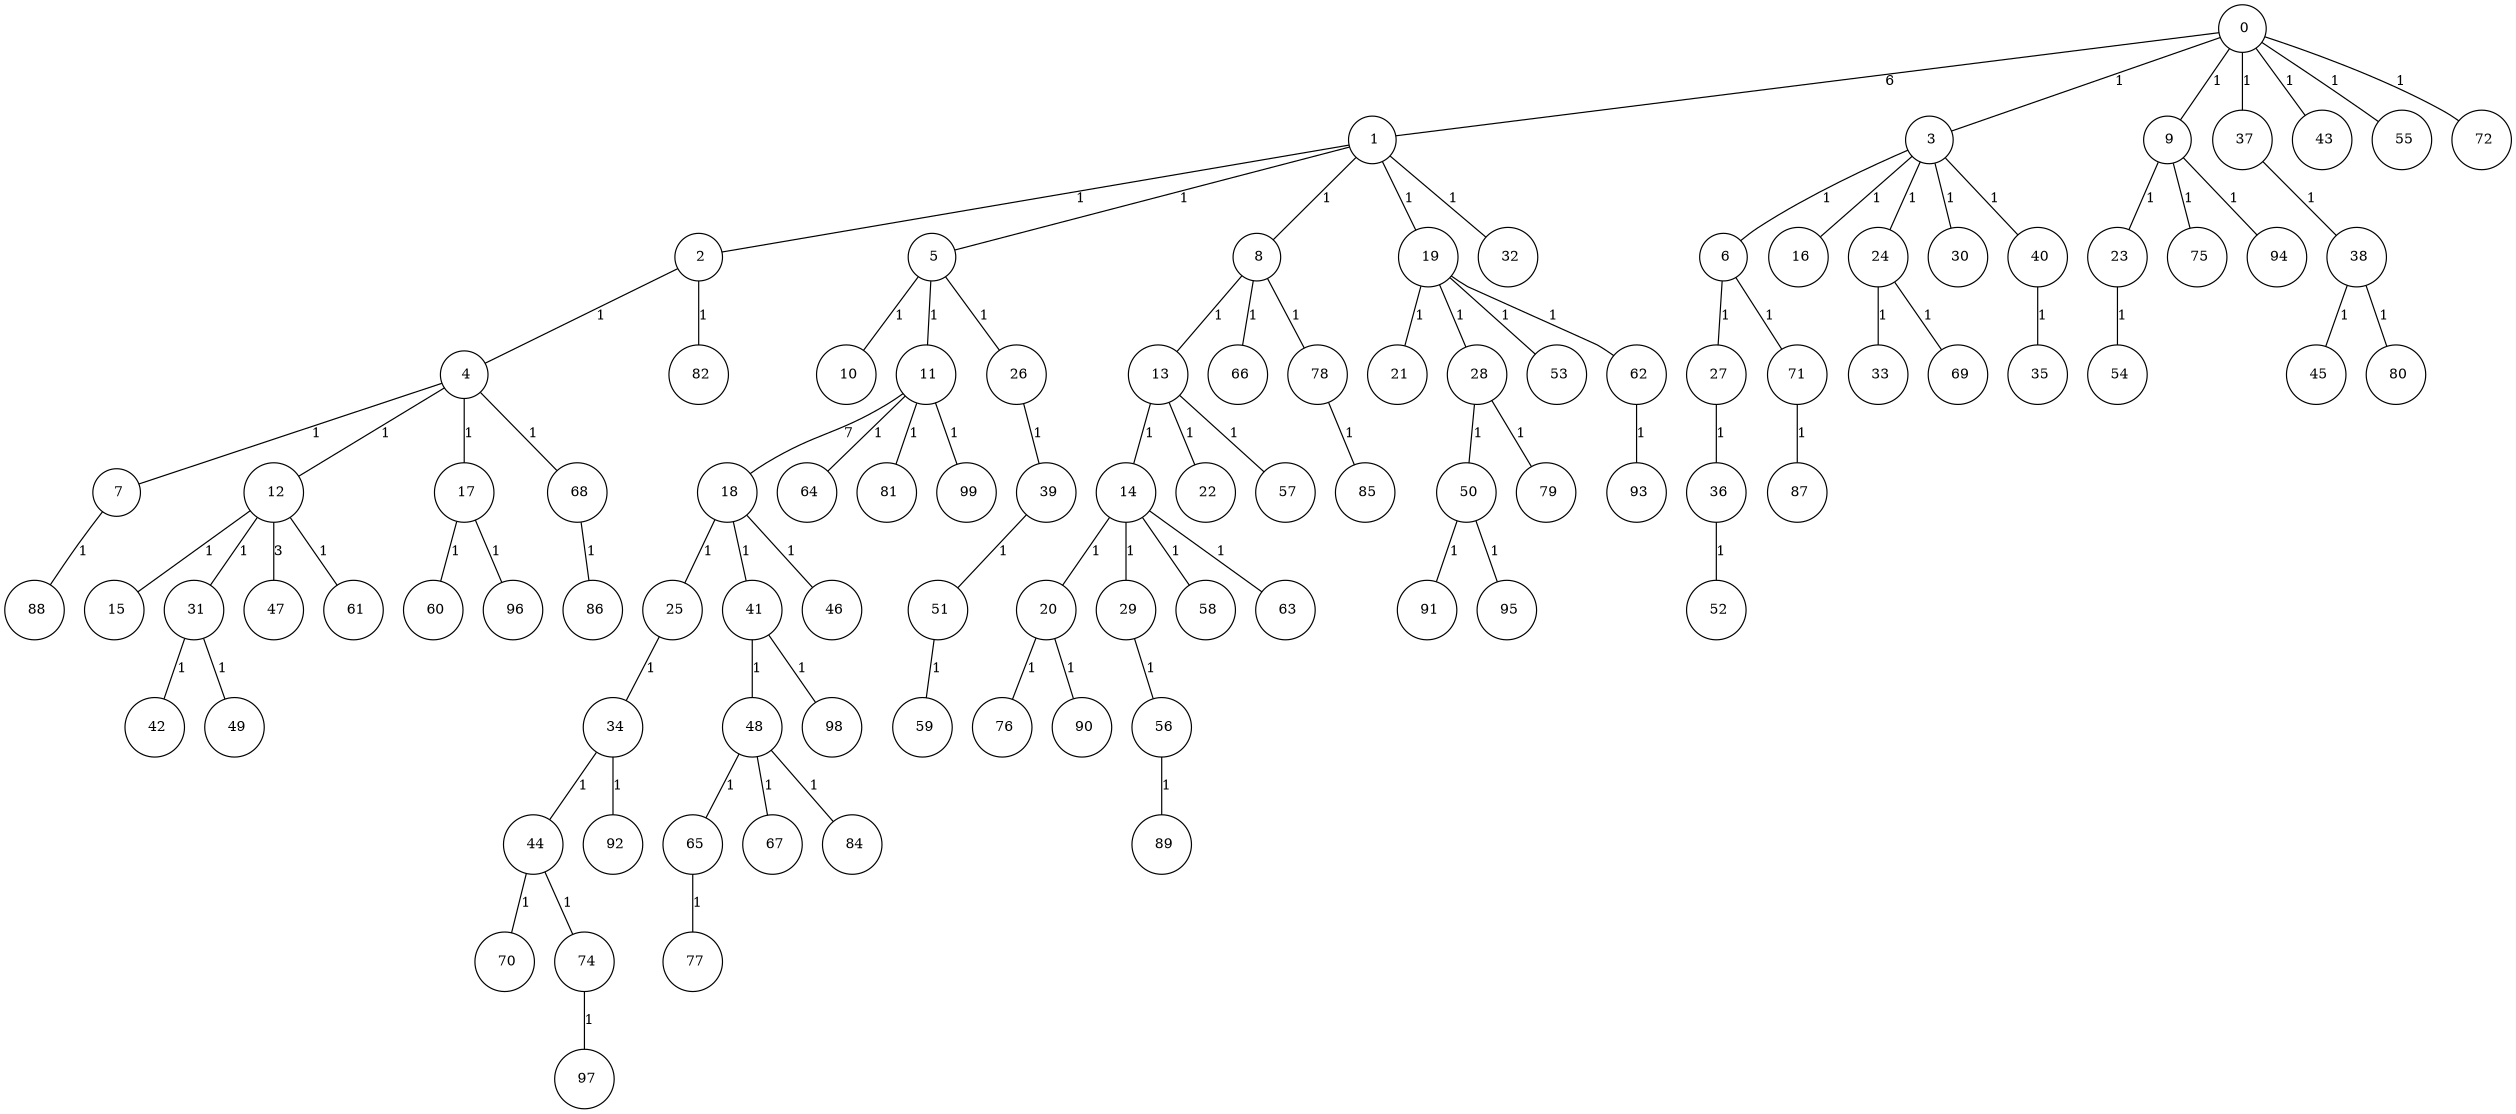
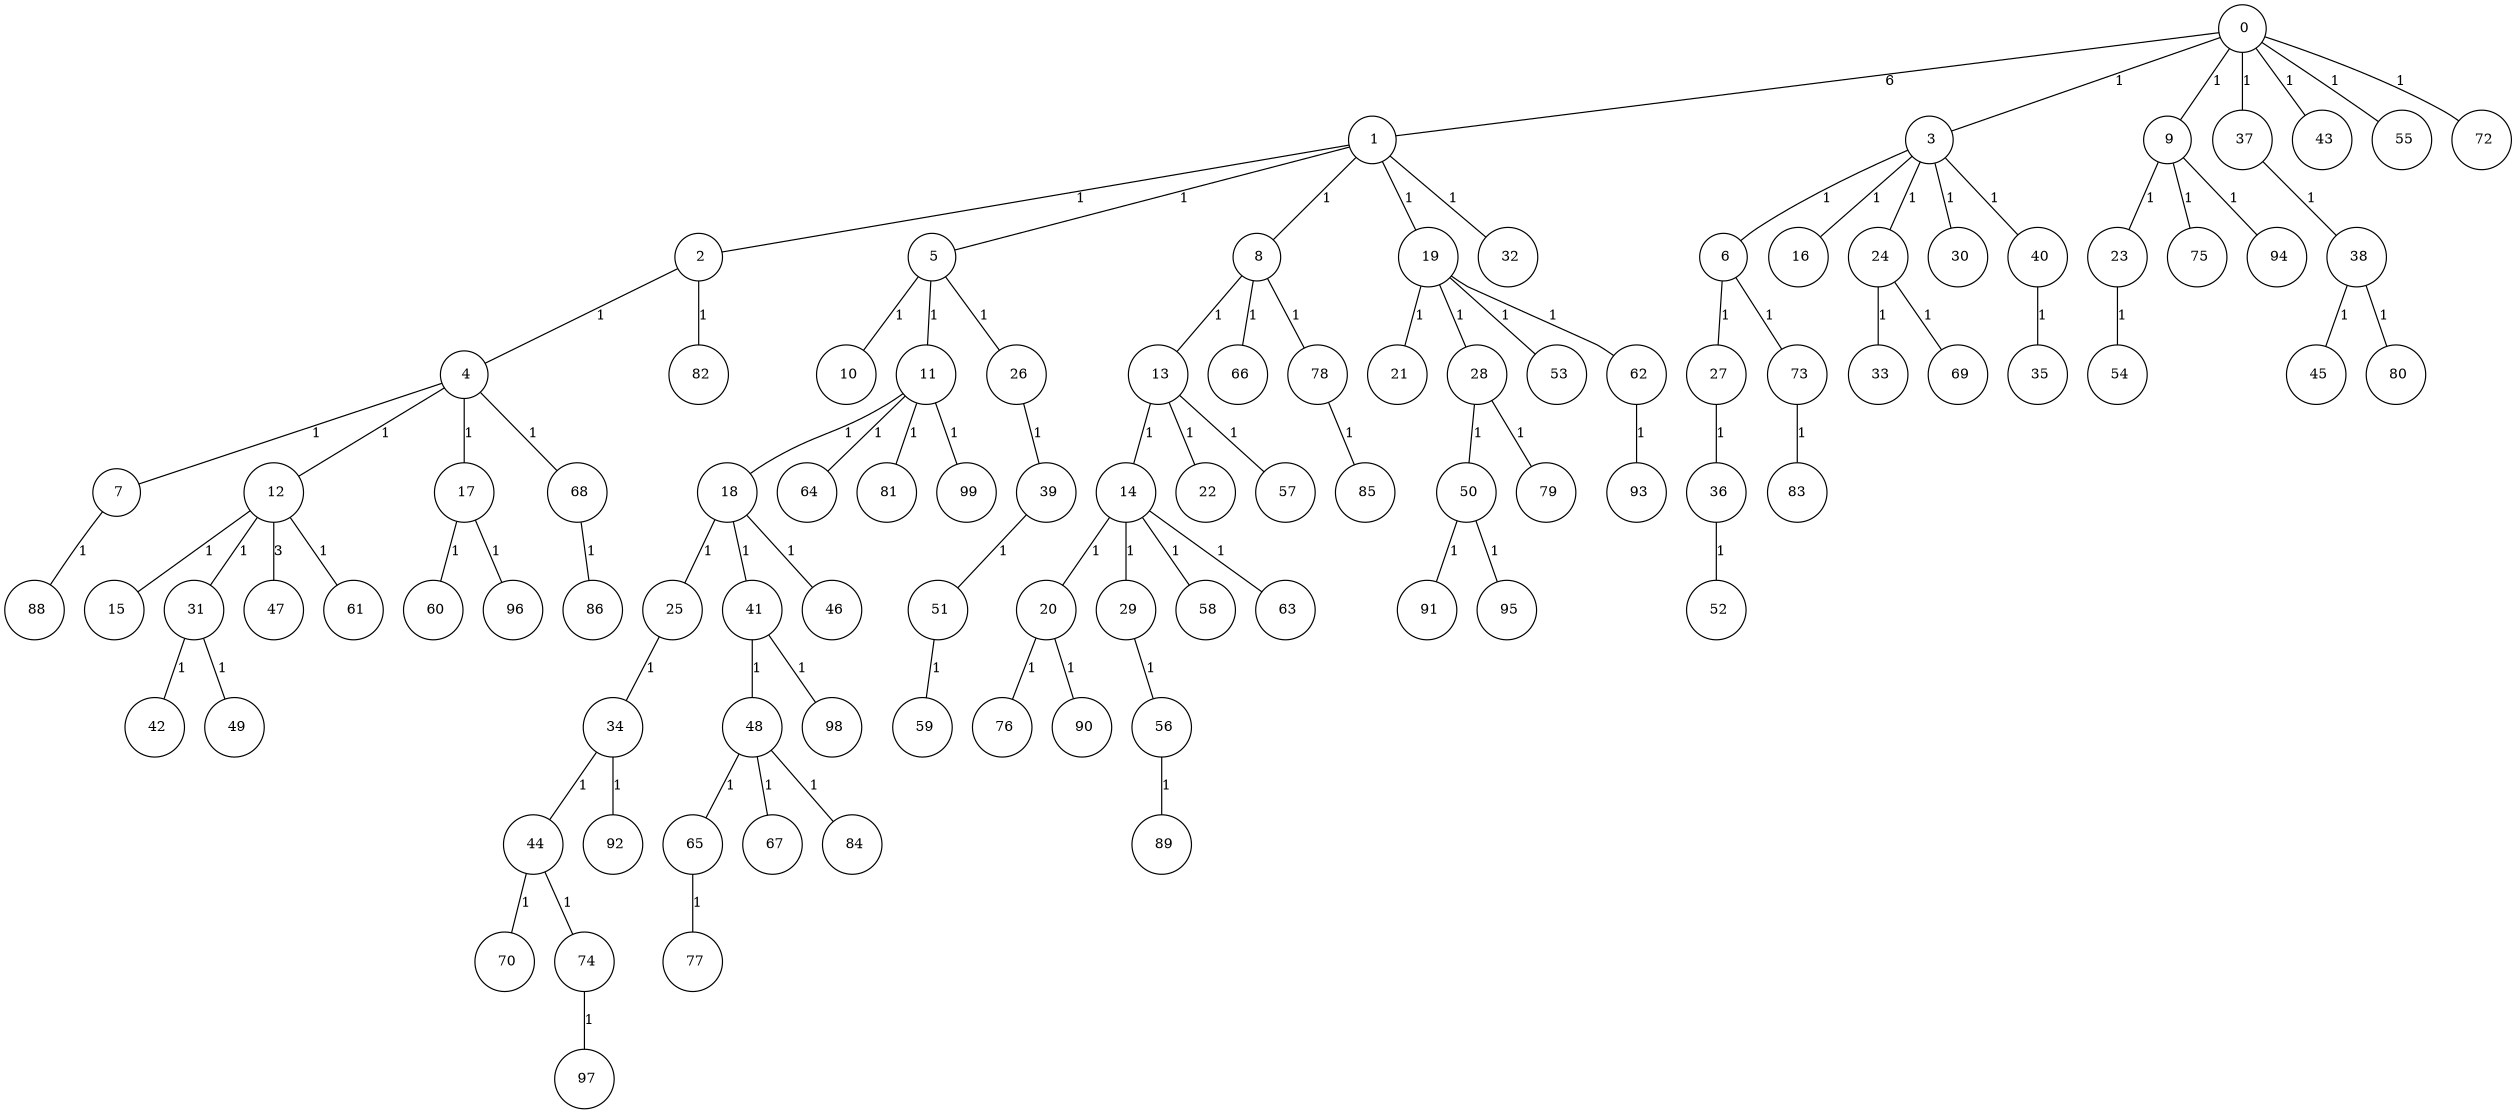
(1797, 375) -> (1797, 375)
(849, 434) -> (849, 434)
(1797, 493) -> (1797, 493)
